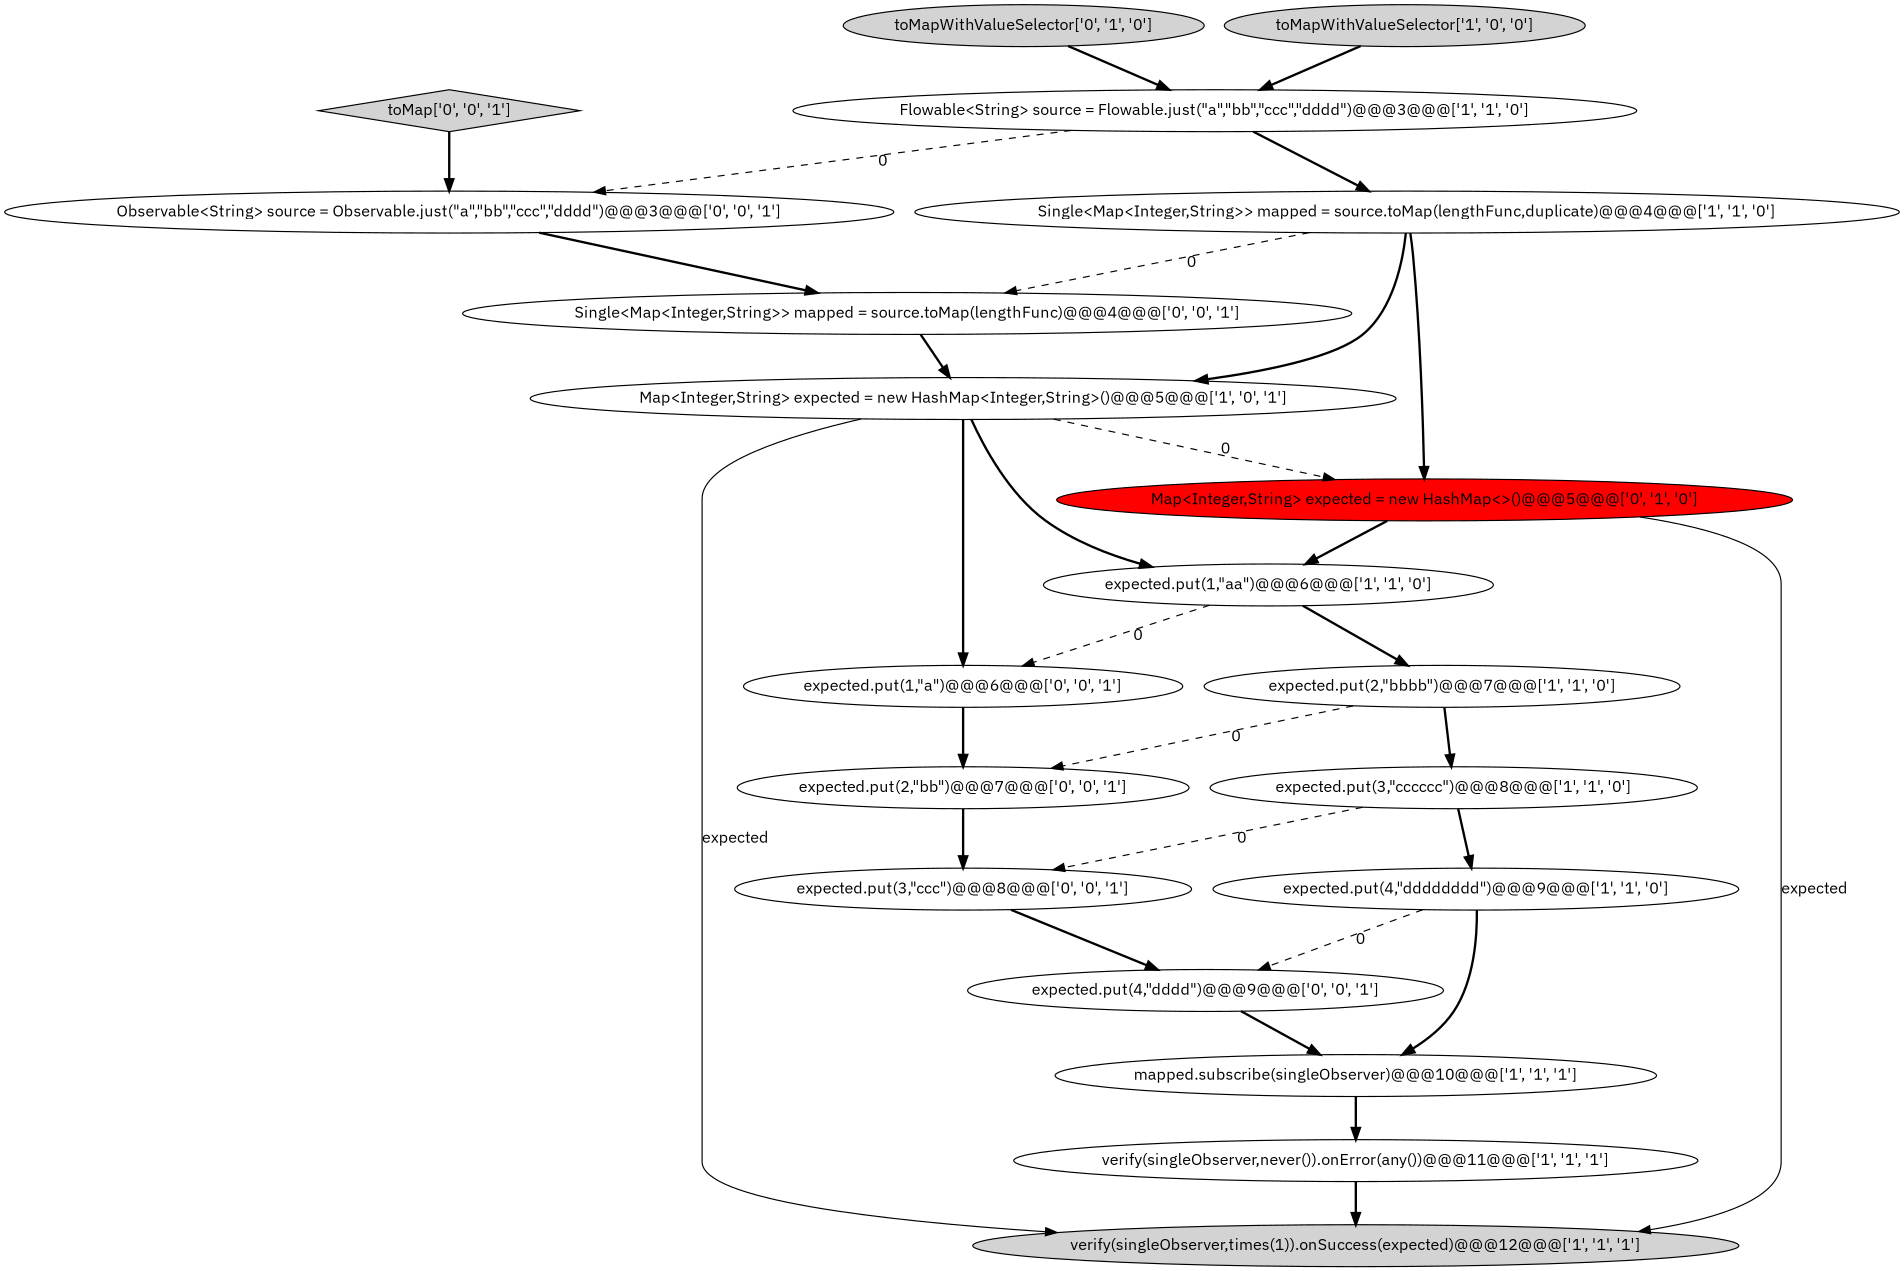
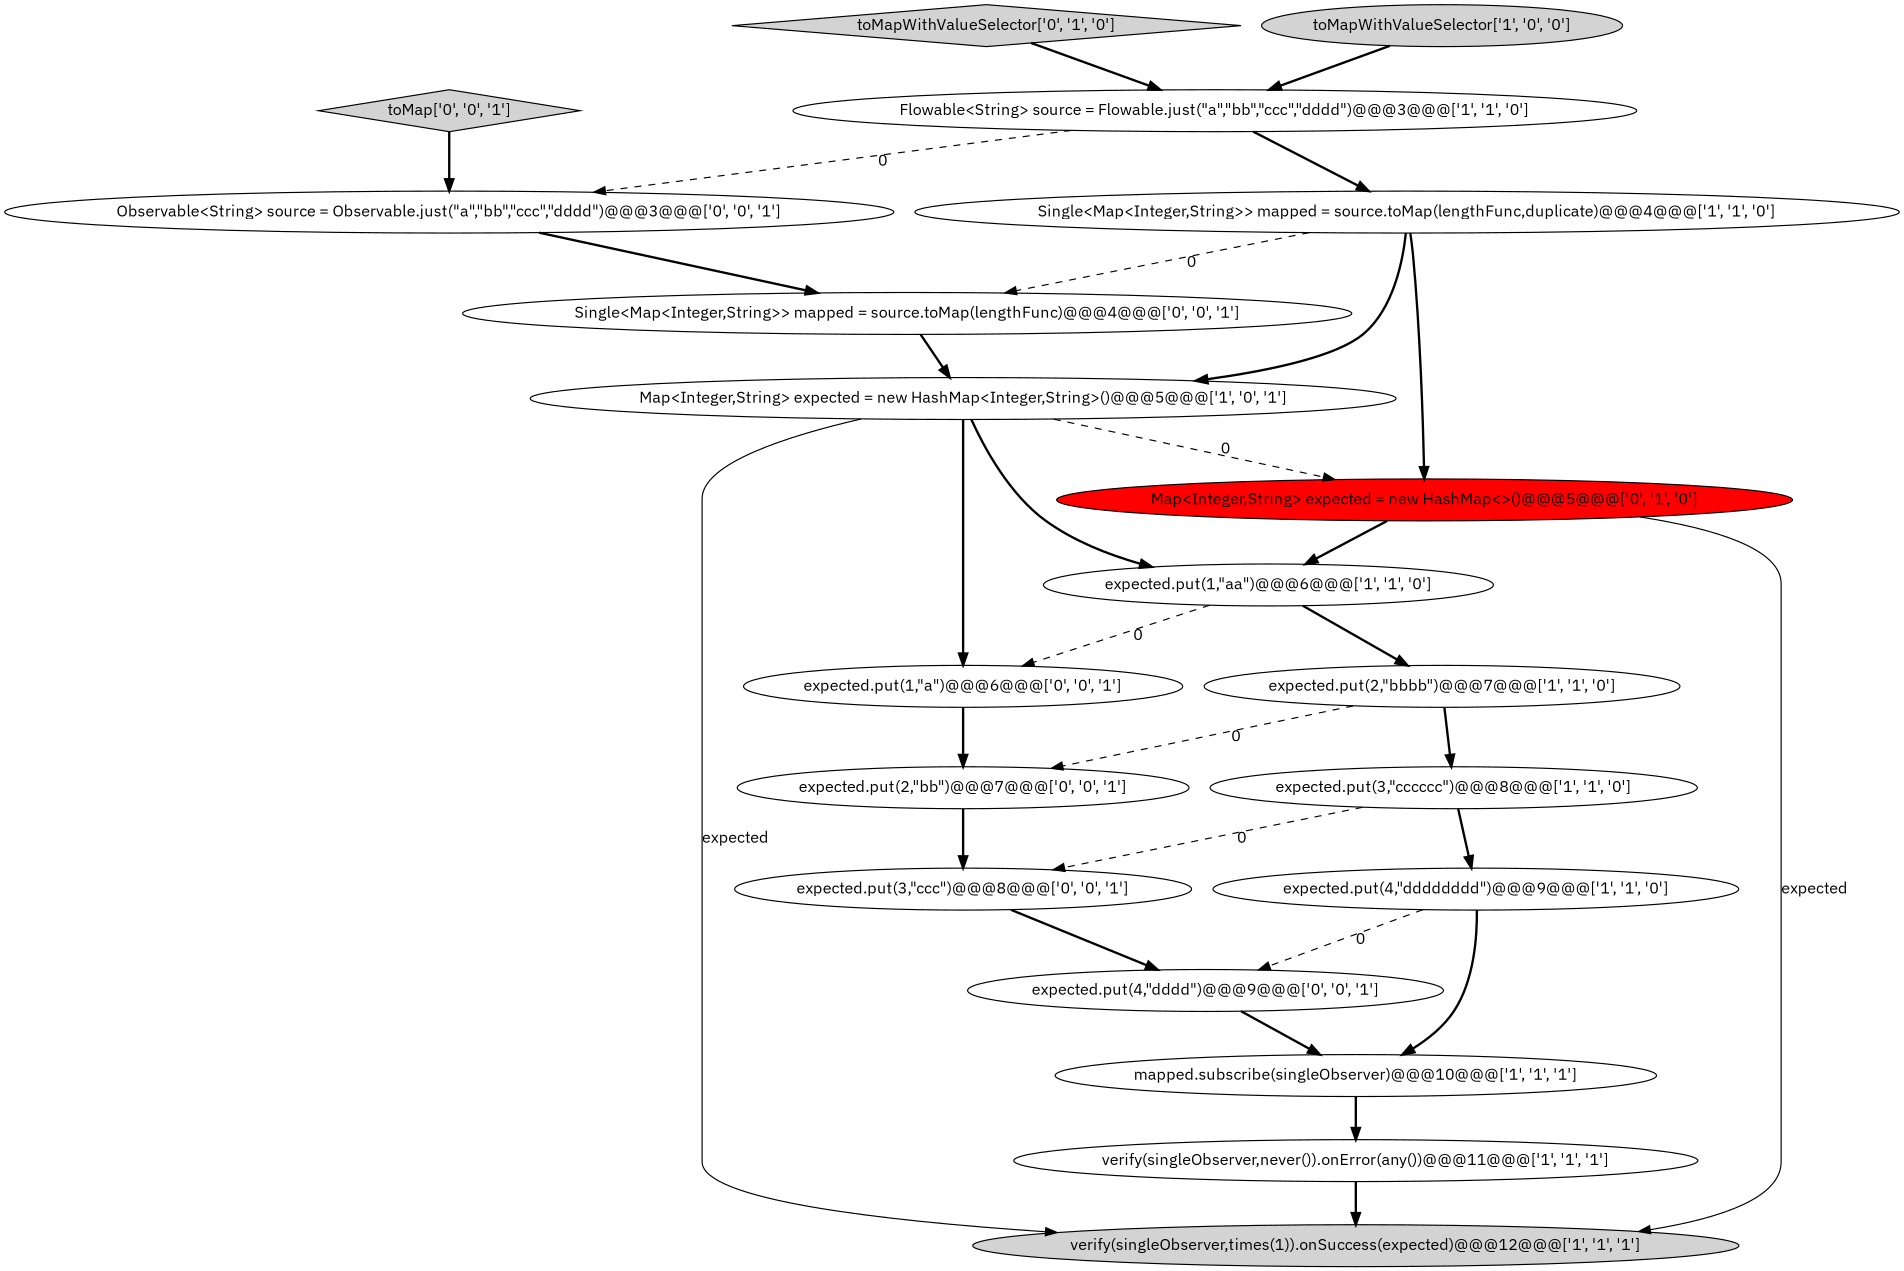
(1024, 26) -> (986, 26)
